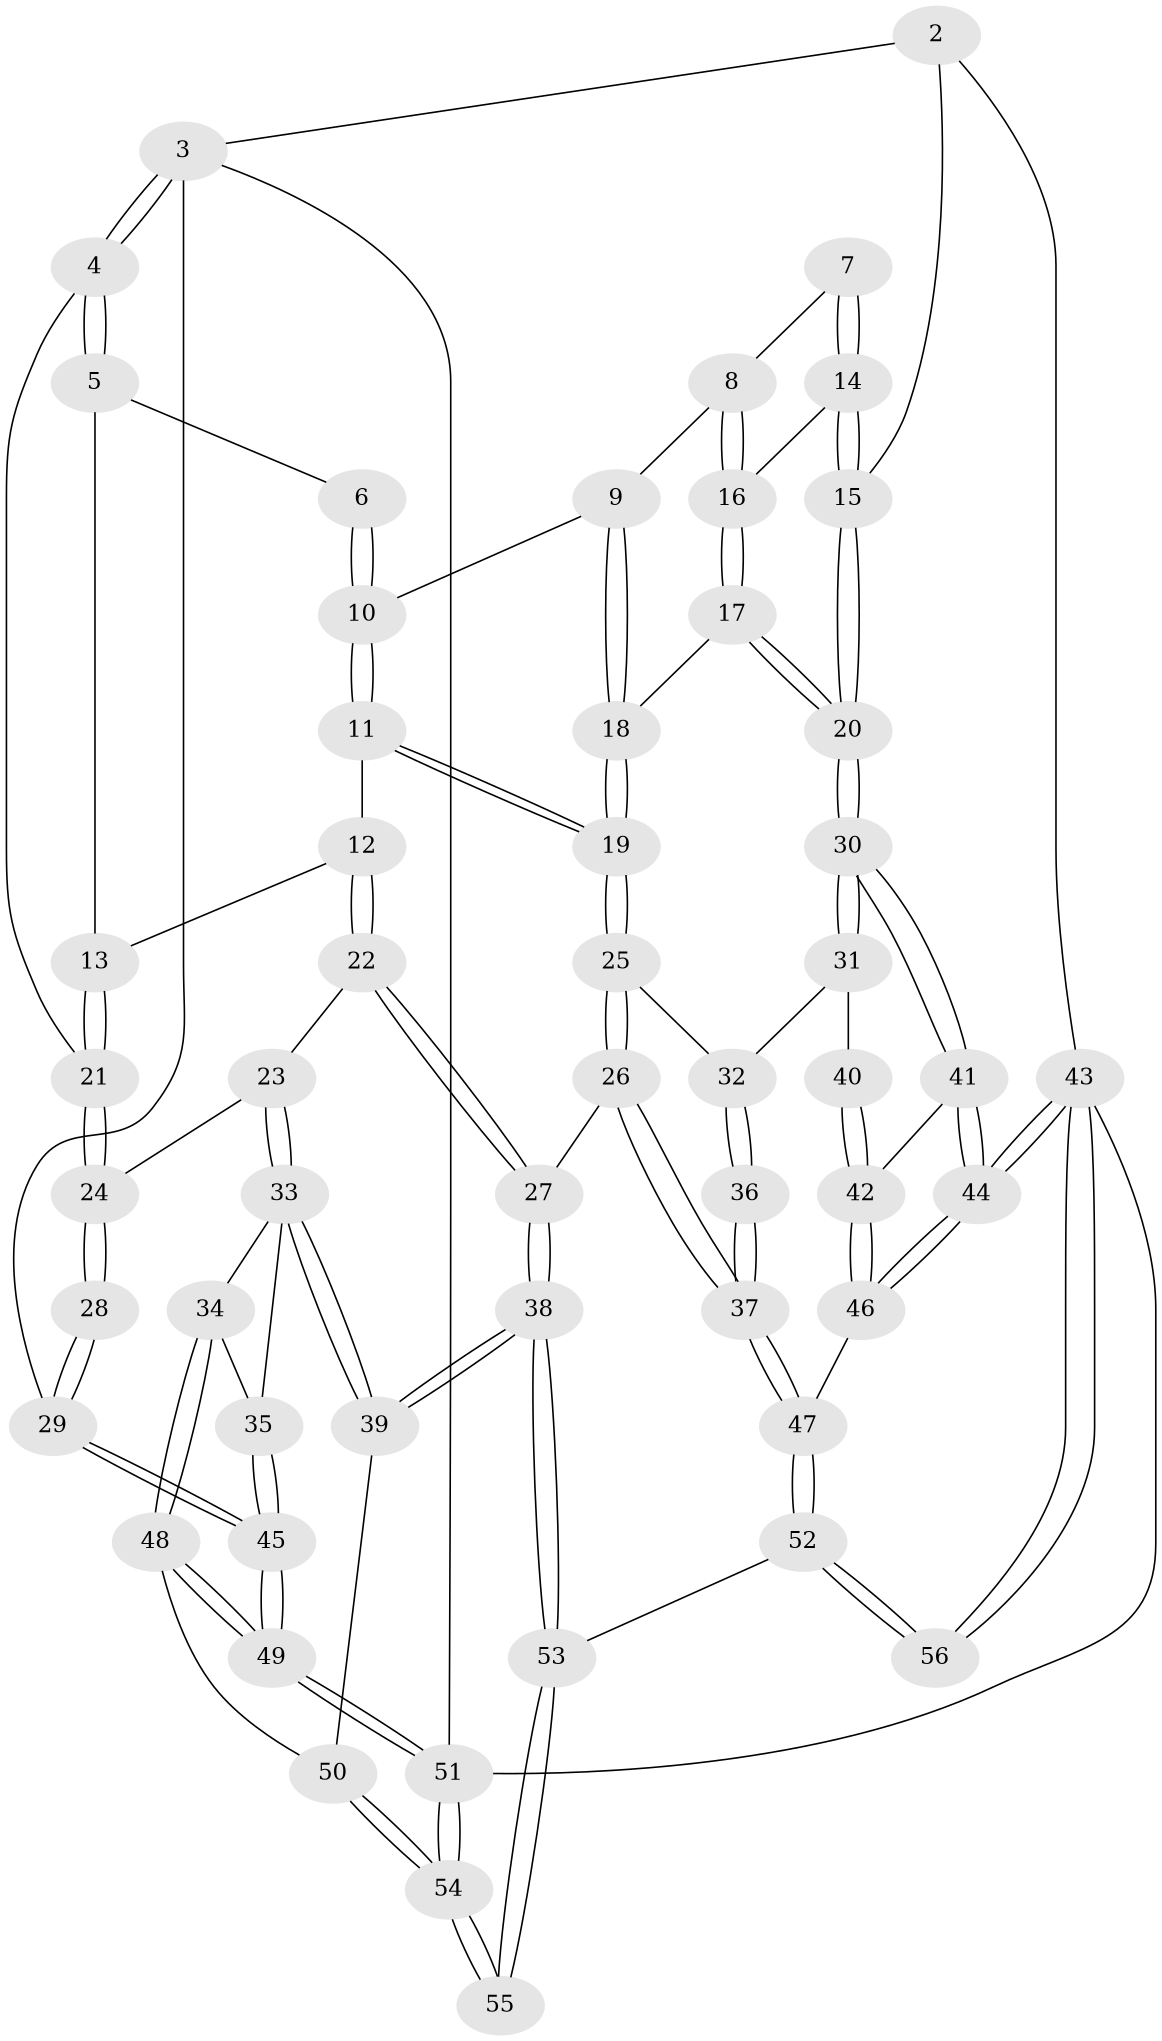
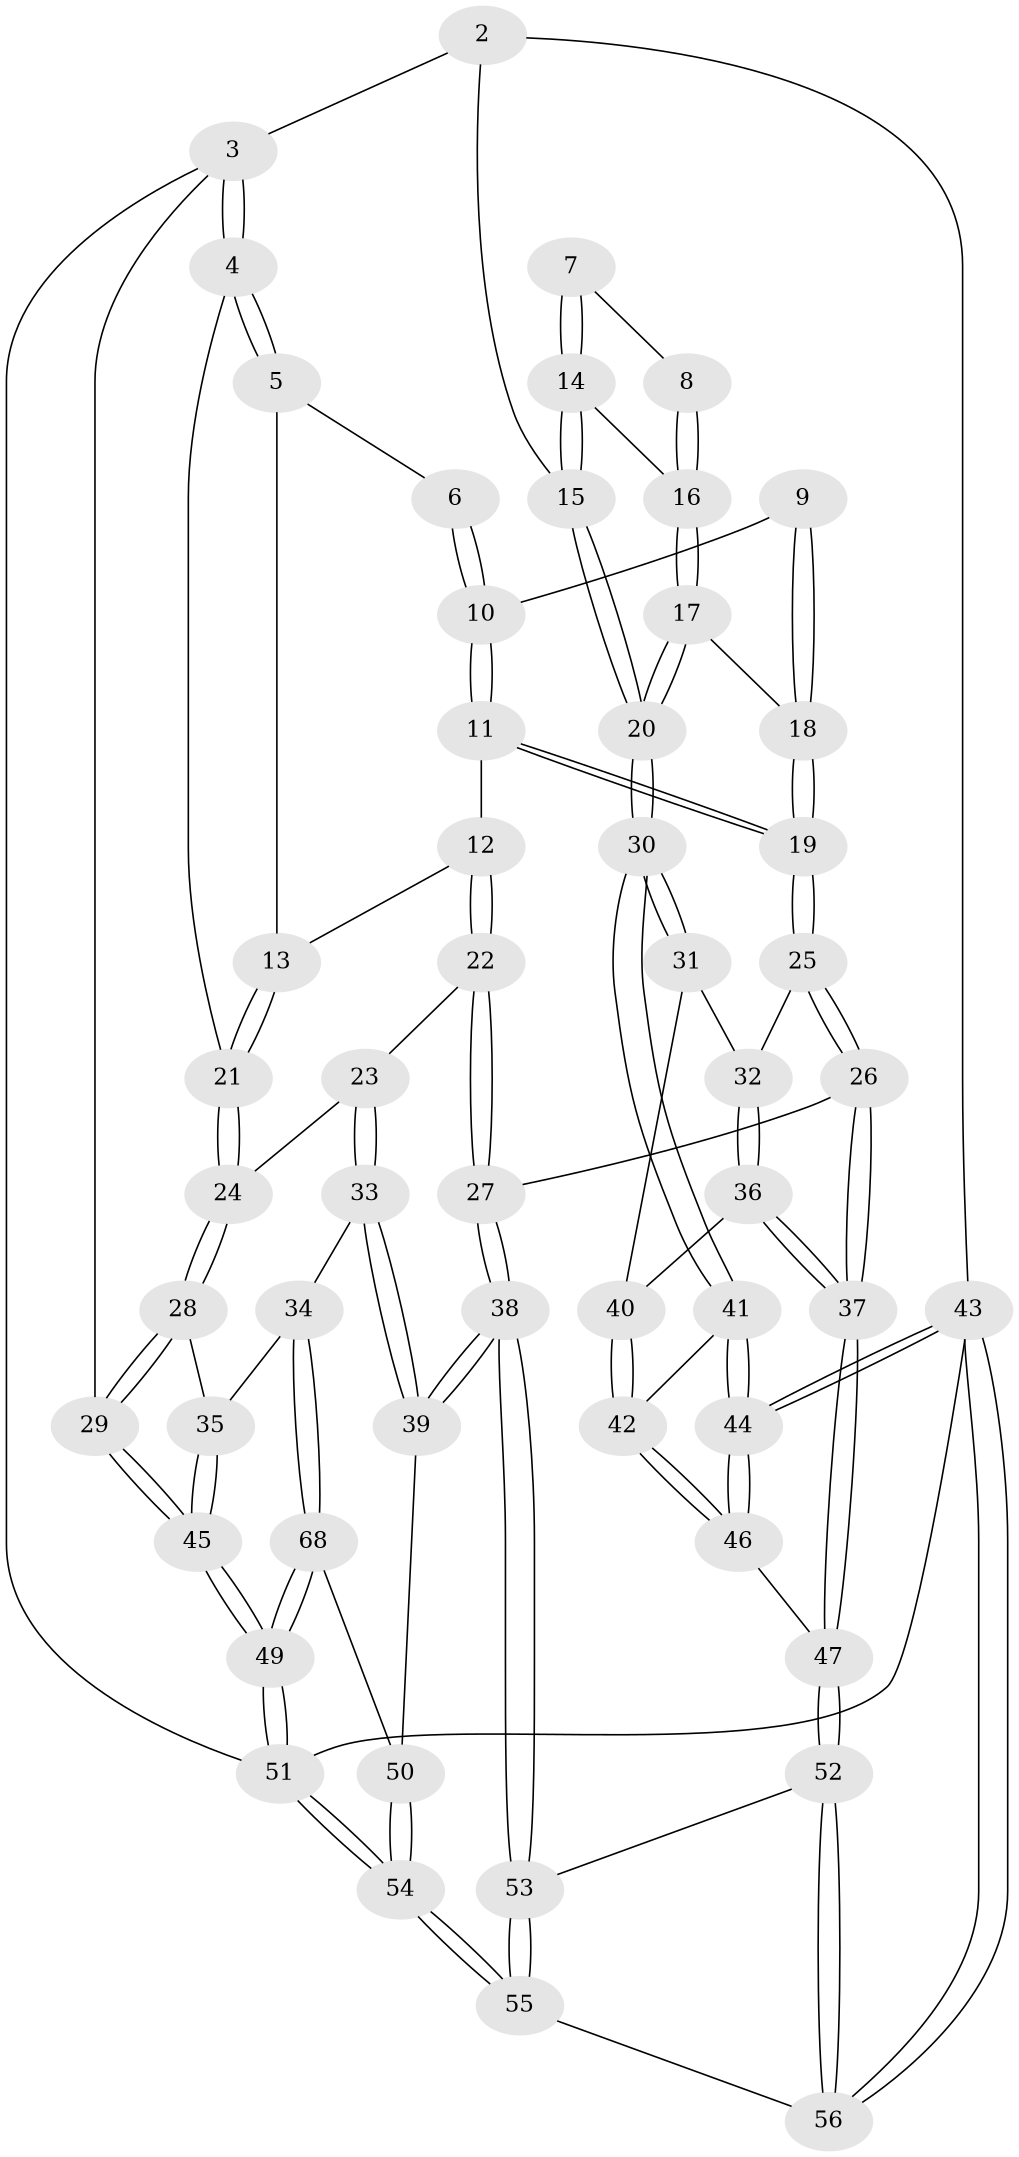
(675, 441) -> none
none -> (679, 1258)
(272, 1310) -> (197, 1368)
(156, 1542) -> (314, 1542)
none -> (674, 2064)
